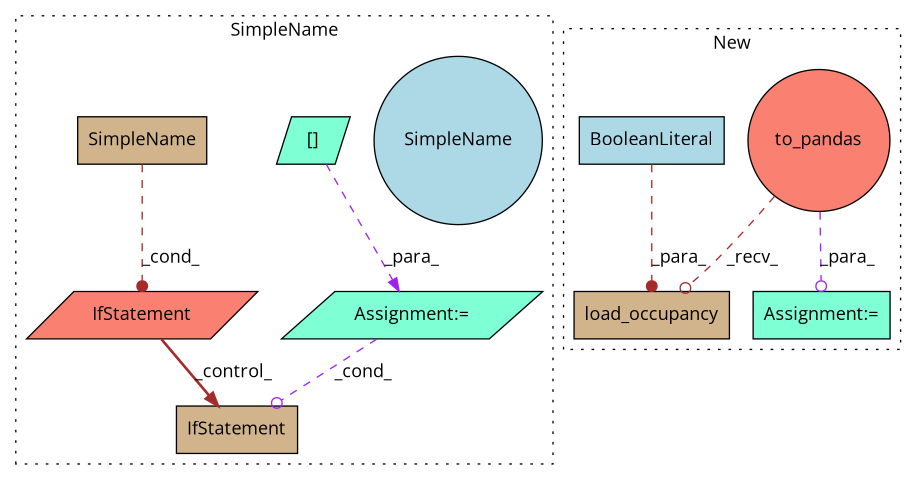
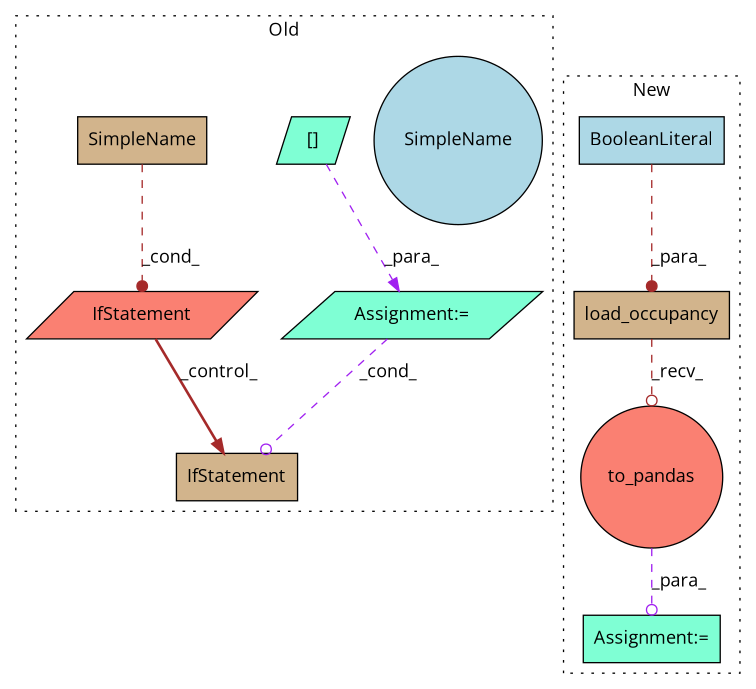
(284, 31) -> (284, 31)
(734, 242) -> (652, 367)
